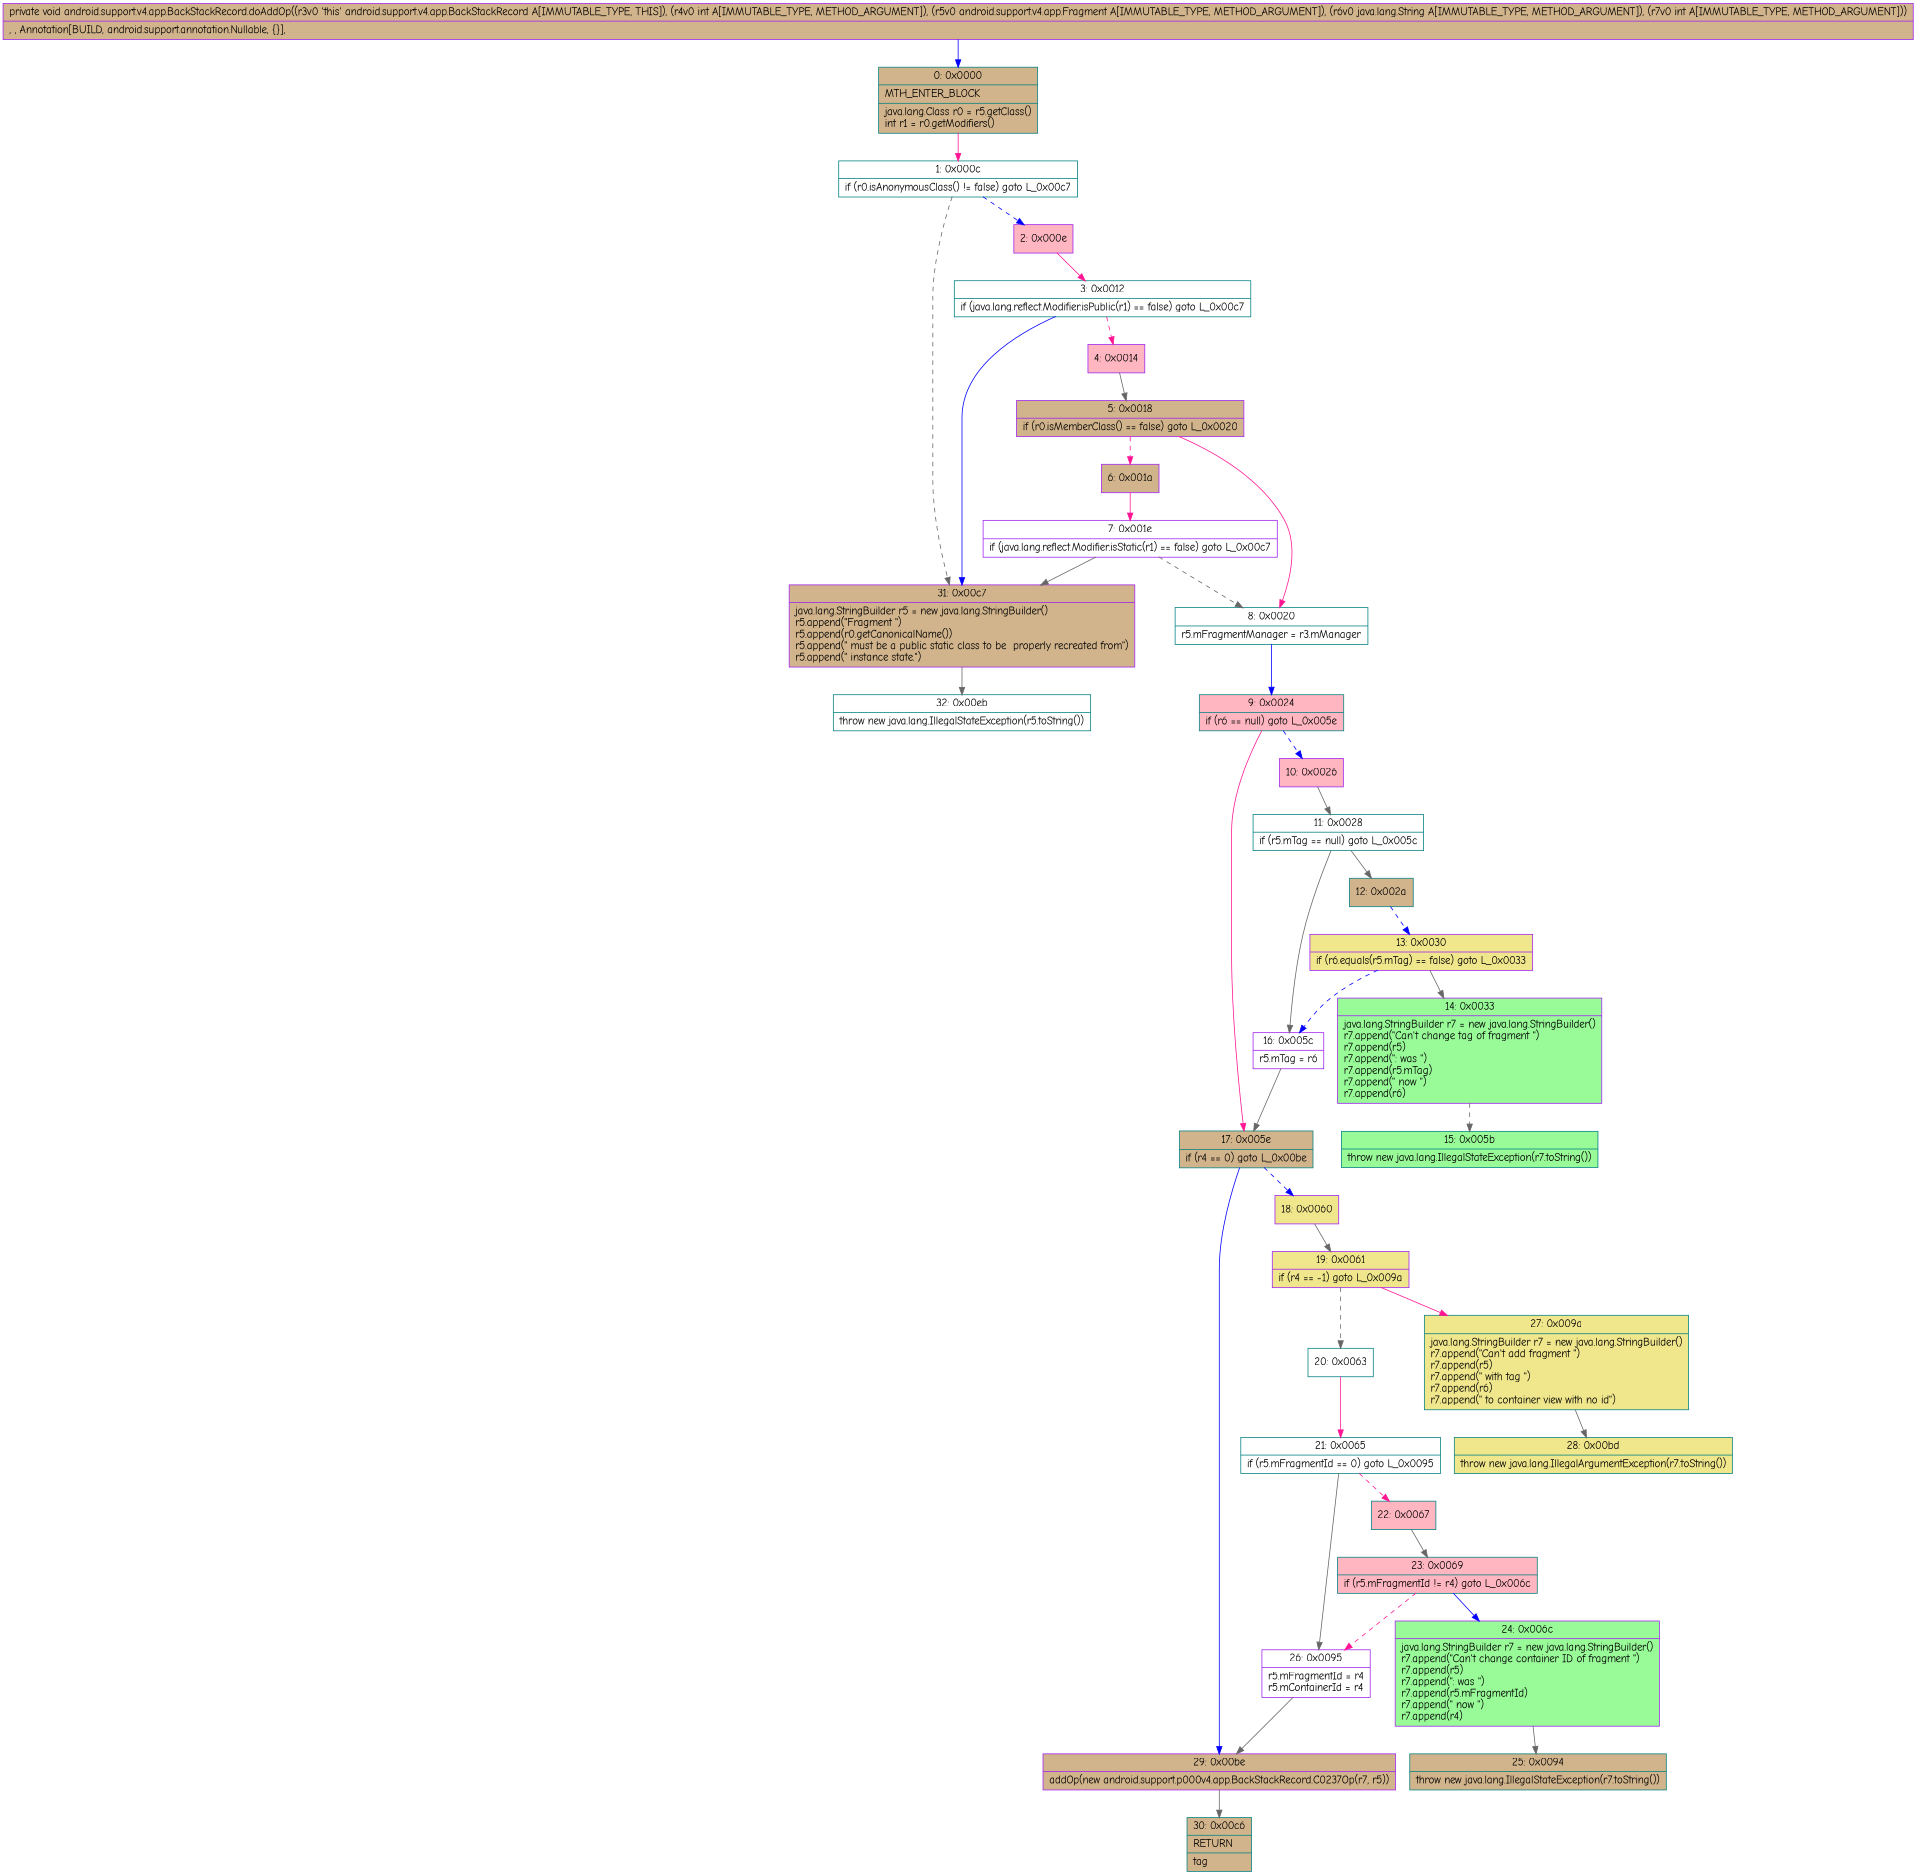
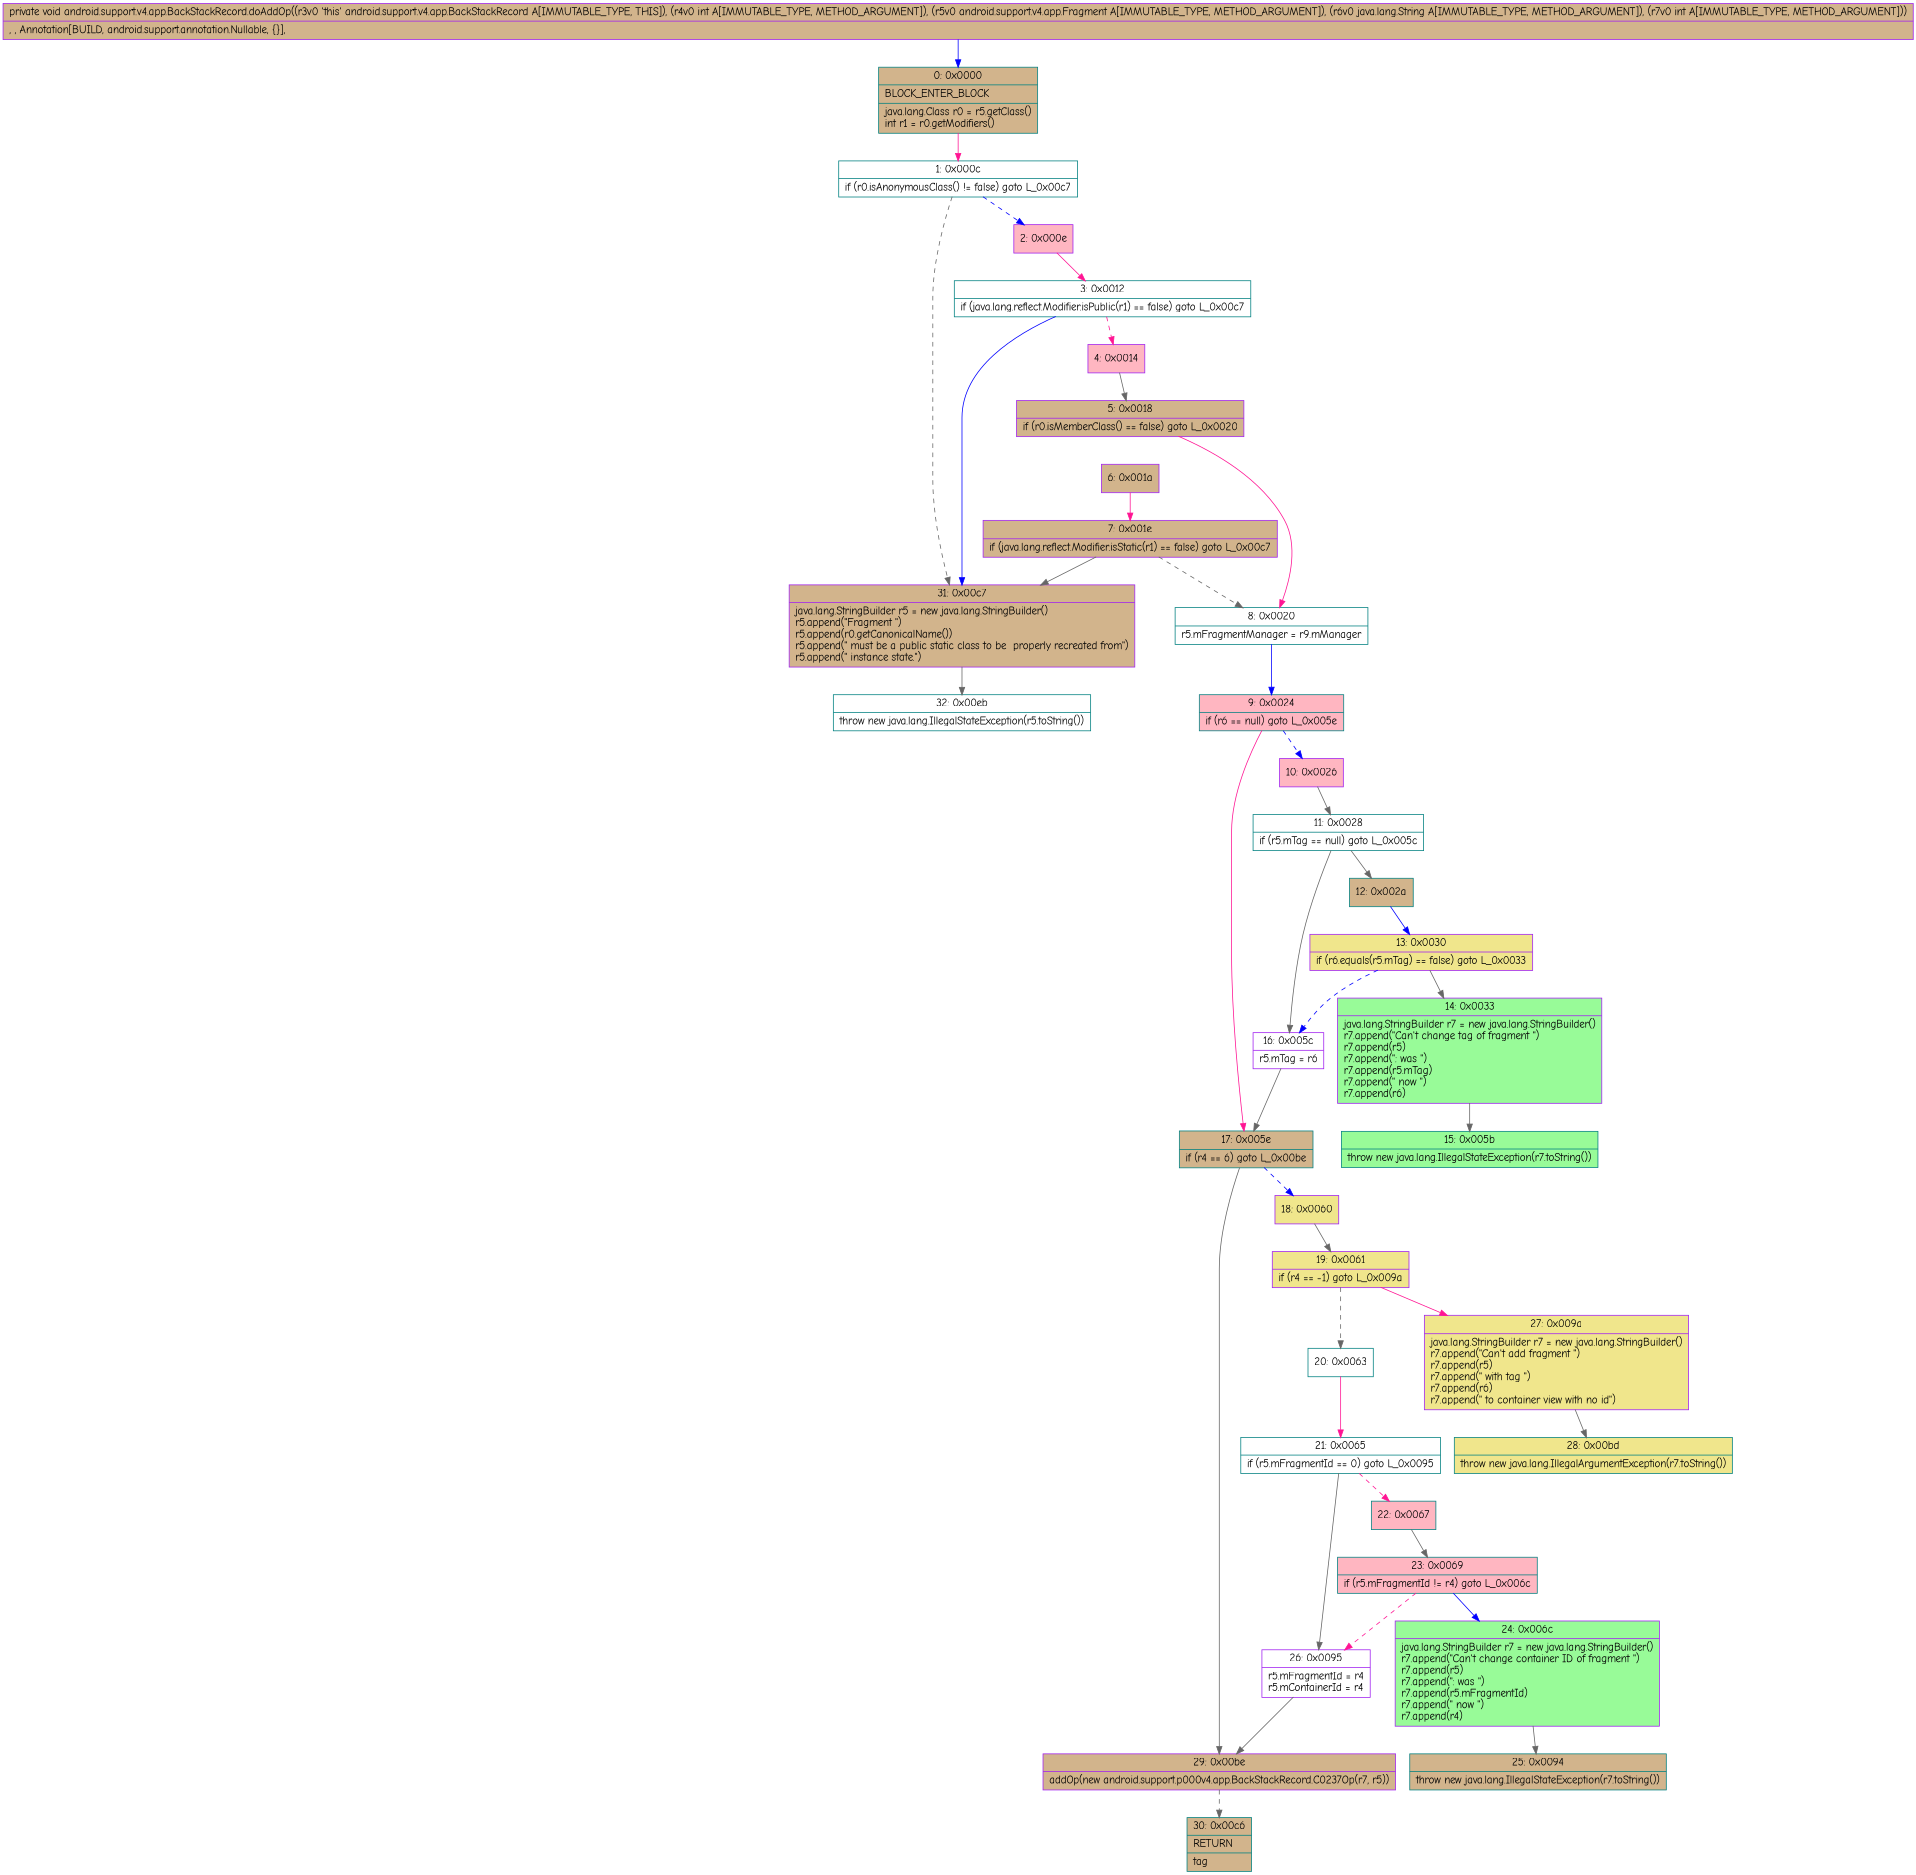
(932, 94) -> (937, 94)
(1130, 447) -> none
(1130, 539) -> (1130, 539)
(1271, 635) -> (1272, 635)
(1398, 917) -> (1398, 917)
(1470, 1114) -> (1470, 1114)
(1246, 1158) -> (1246, 1158)
(1556, 1363) -> (1556, 1363)
(1219, 1456) -> (1219, 1456)
(1219, 1800) -> (1219, 1800)
